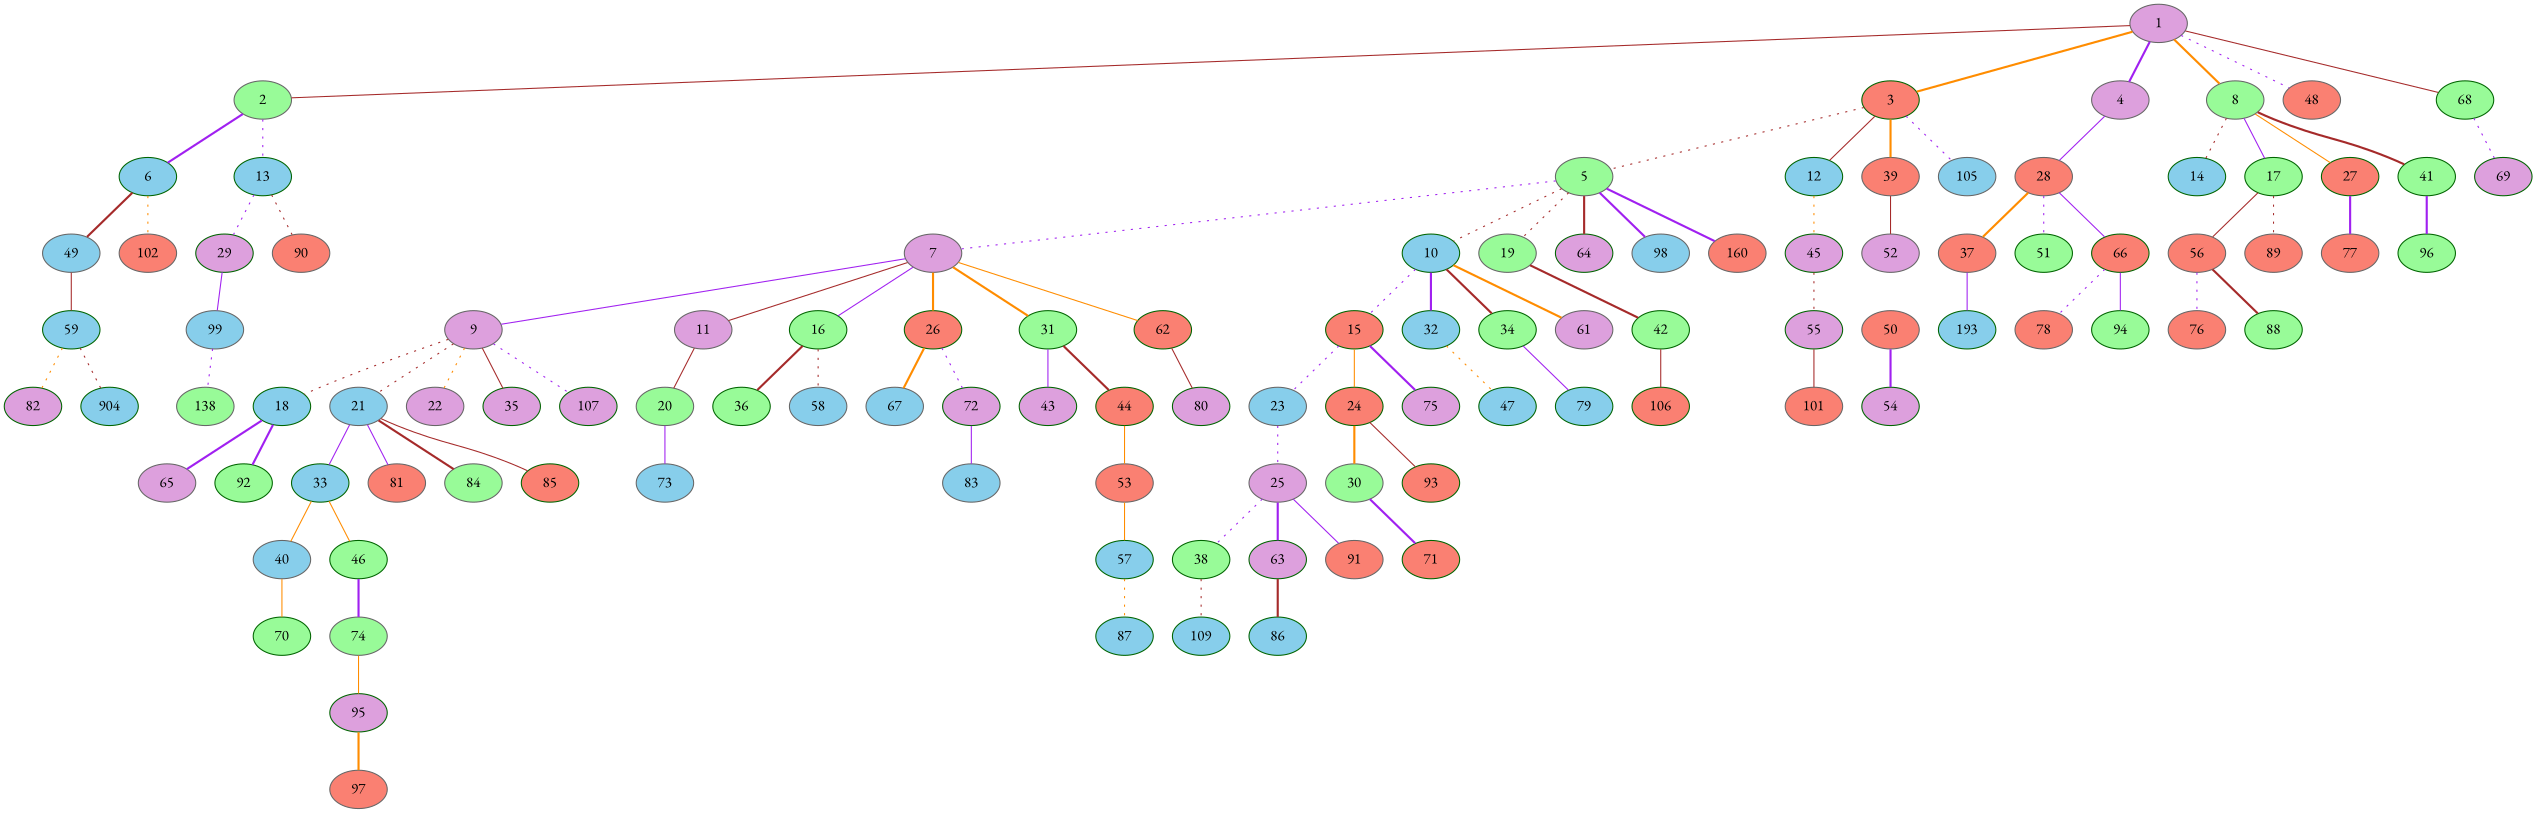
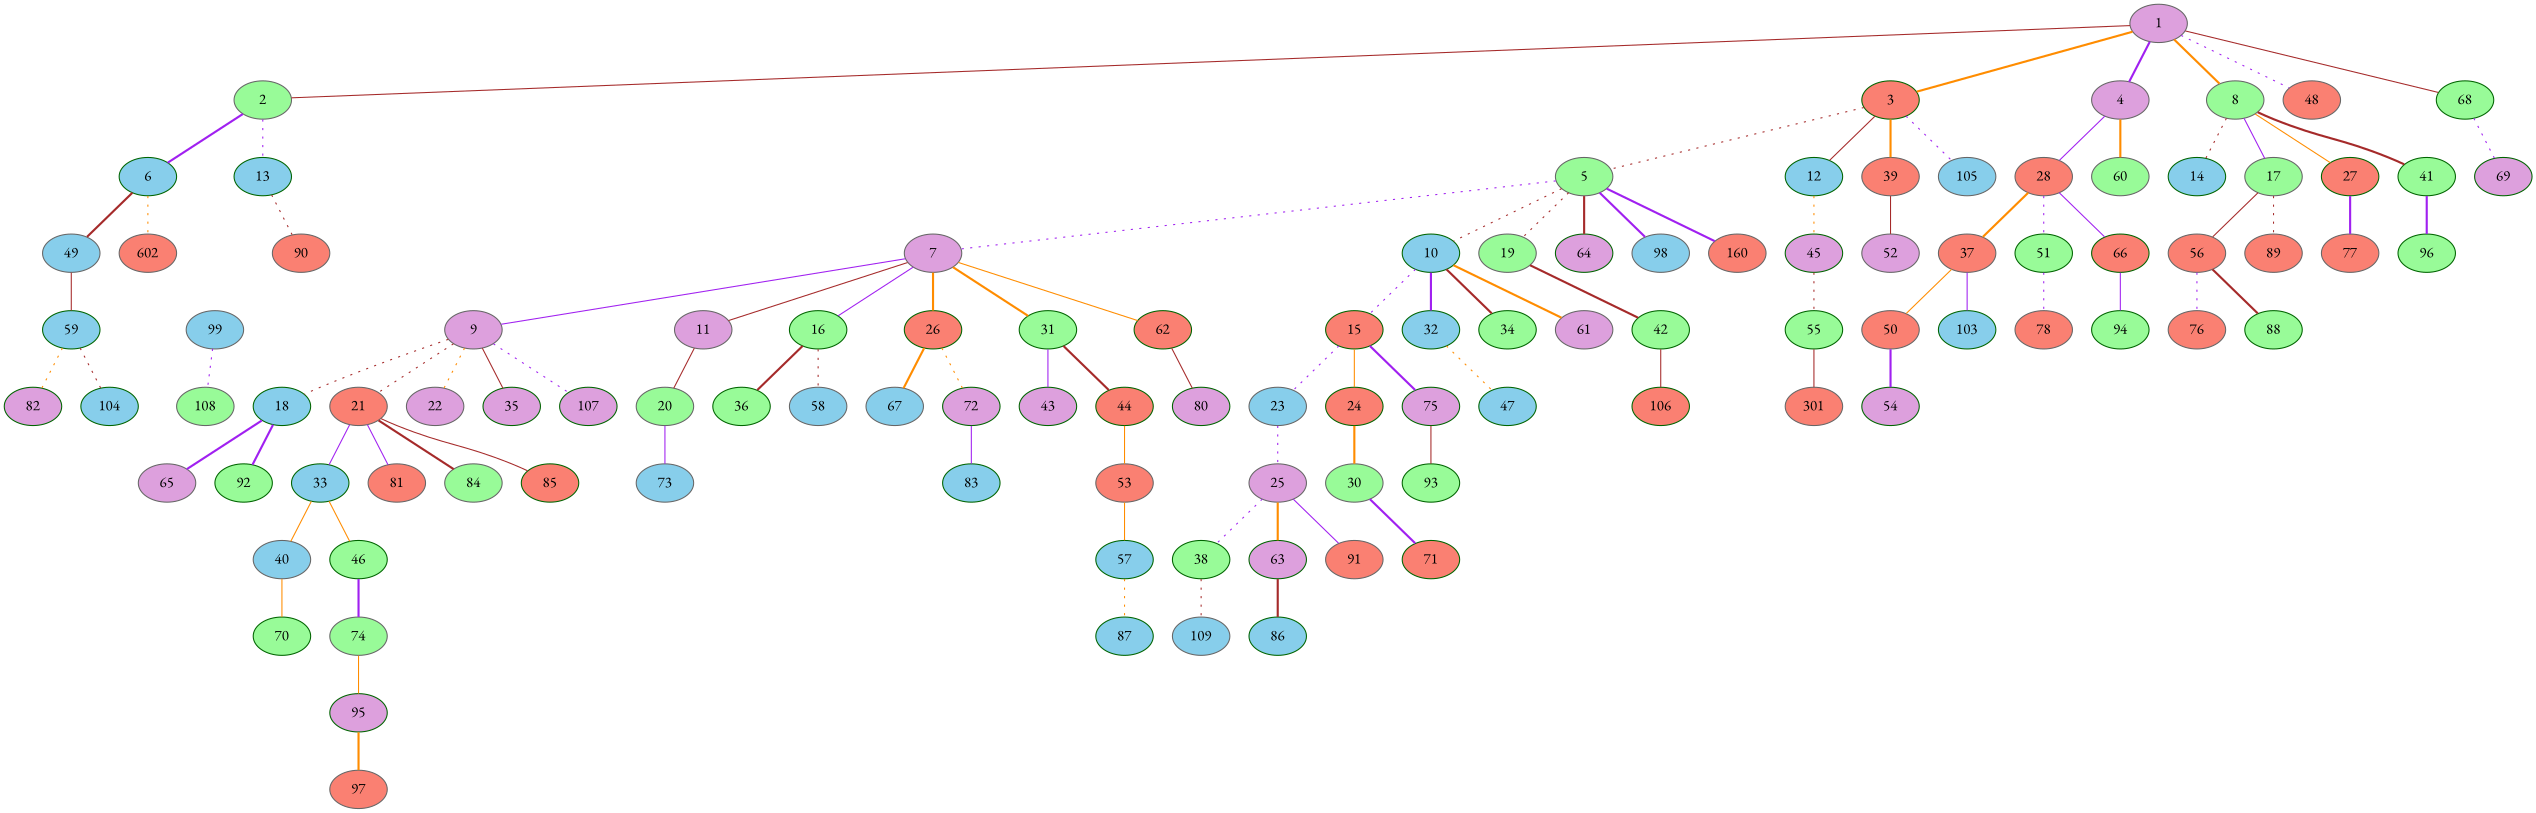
none -> (2120, 177)
(2274, 177) -> (2274, 177)
(148, 253) -> (148, 253)
(224, 253) -> none
none -> (1929, 291)
(2082, 291) -> (2044, 292)
(1814, 330) -> (1814, 330)
(1967, 330) -> (1967, 330)
(952, 368) -> (952, 368)
(110, 406) -> (110, 406)
(205, 406) -> (205, 406)
(359, 406) -> (359, 406)
(1584, 406) -> none
(1814, 406) -> (1814, 406)
(1393, 445) -> (1431, 445)
(971, 483) -> (971, 483)
(1431, 483) -> (1431, 483)
(1278, 521) -> (1278, 521)
(1201, 636) -> (1201, 636)
